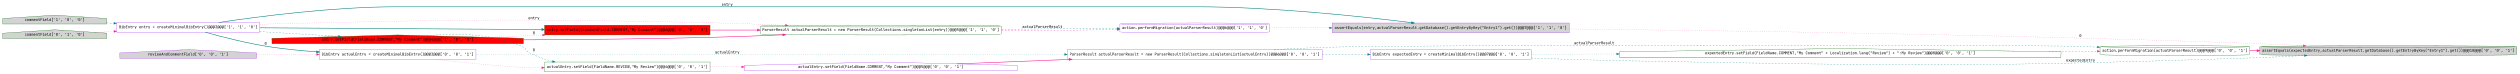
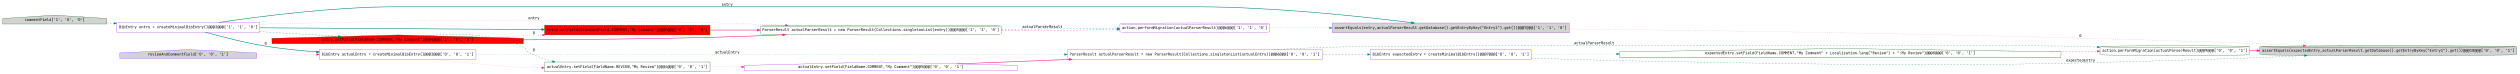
(55, 35) -> none
